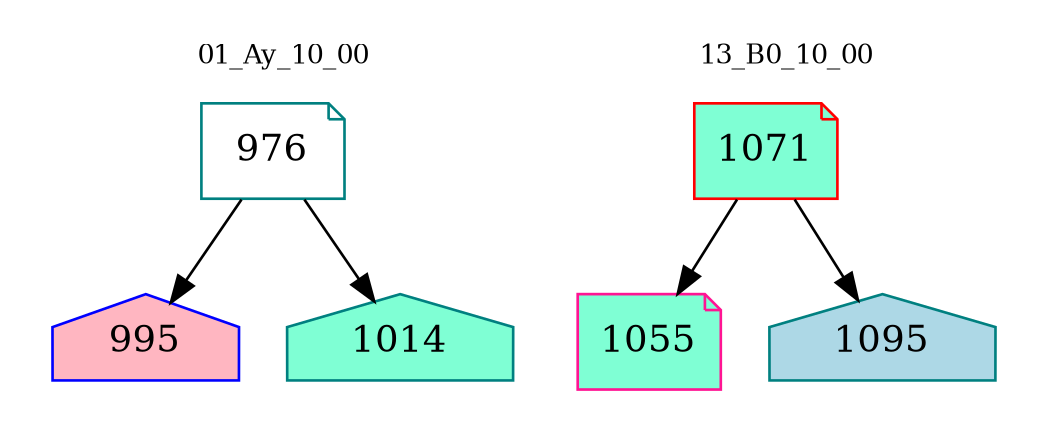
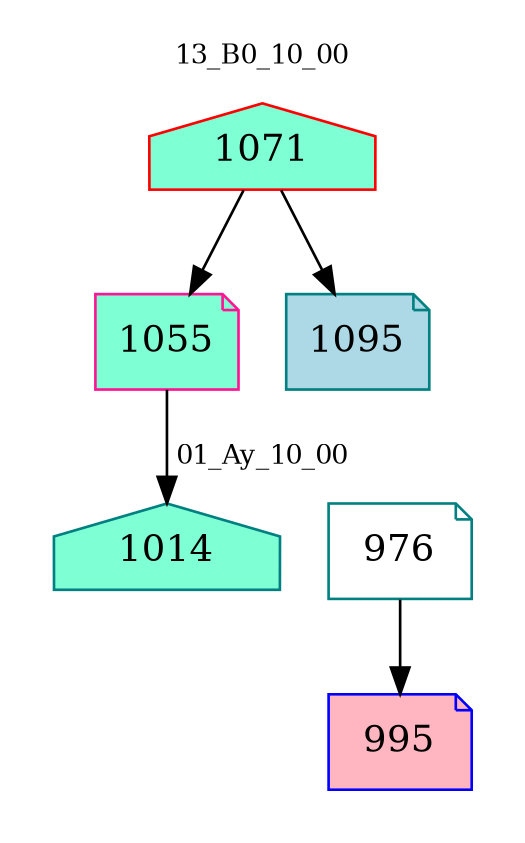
(766, 151) -> (262, 151)
(332, 239) -> (167, 448)
(146, 342) -> (400, 742)
(882, 342) -> (358, 342)
